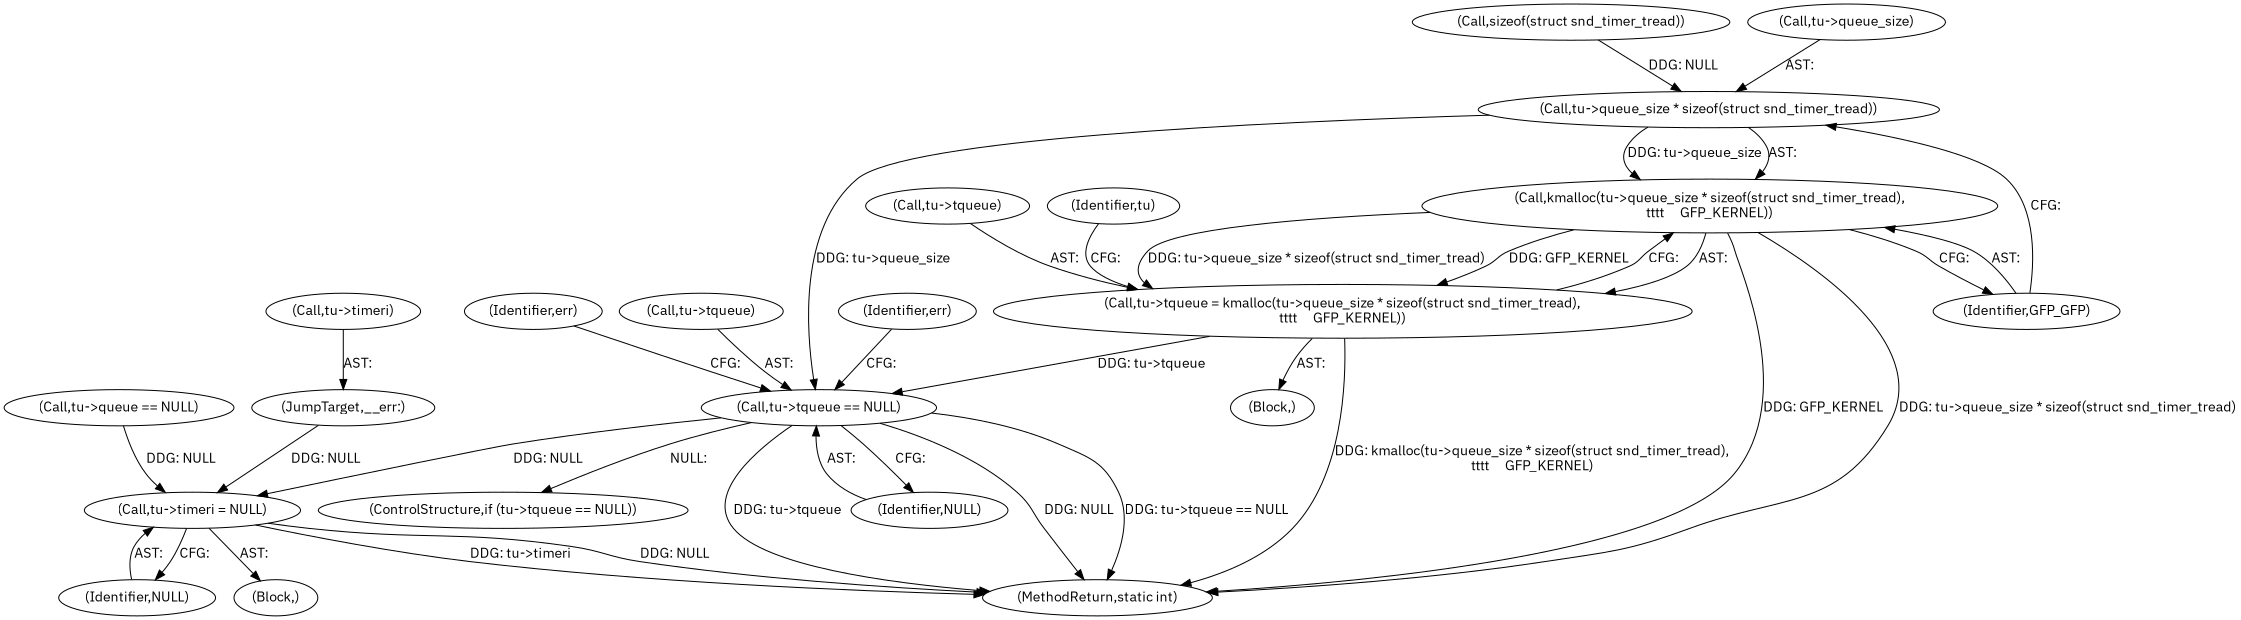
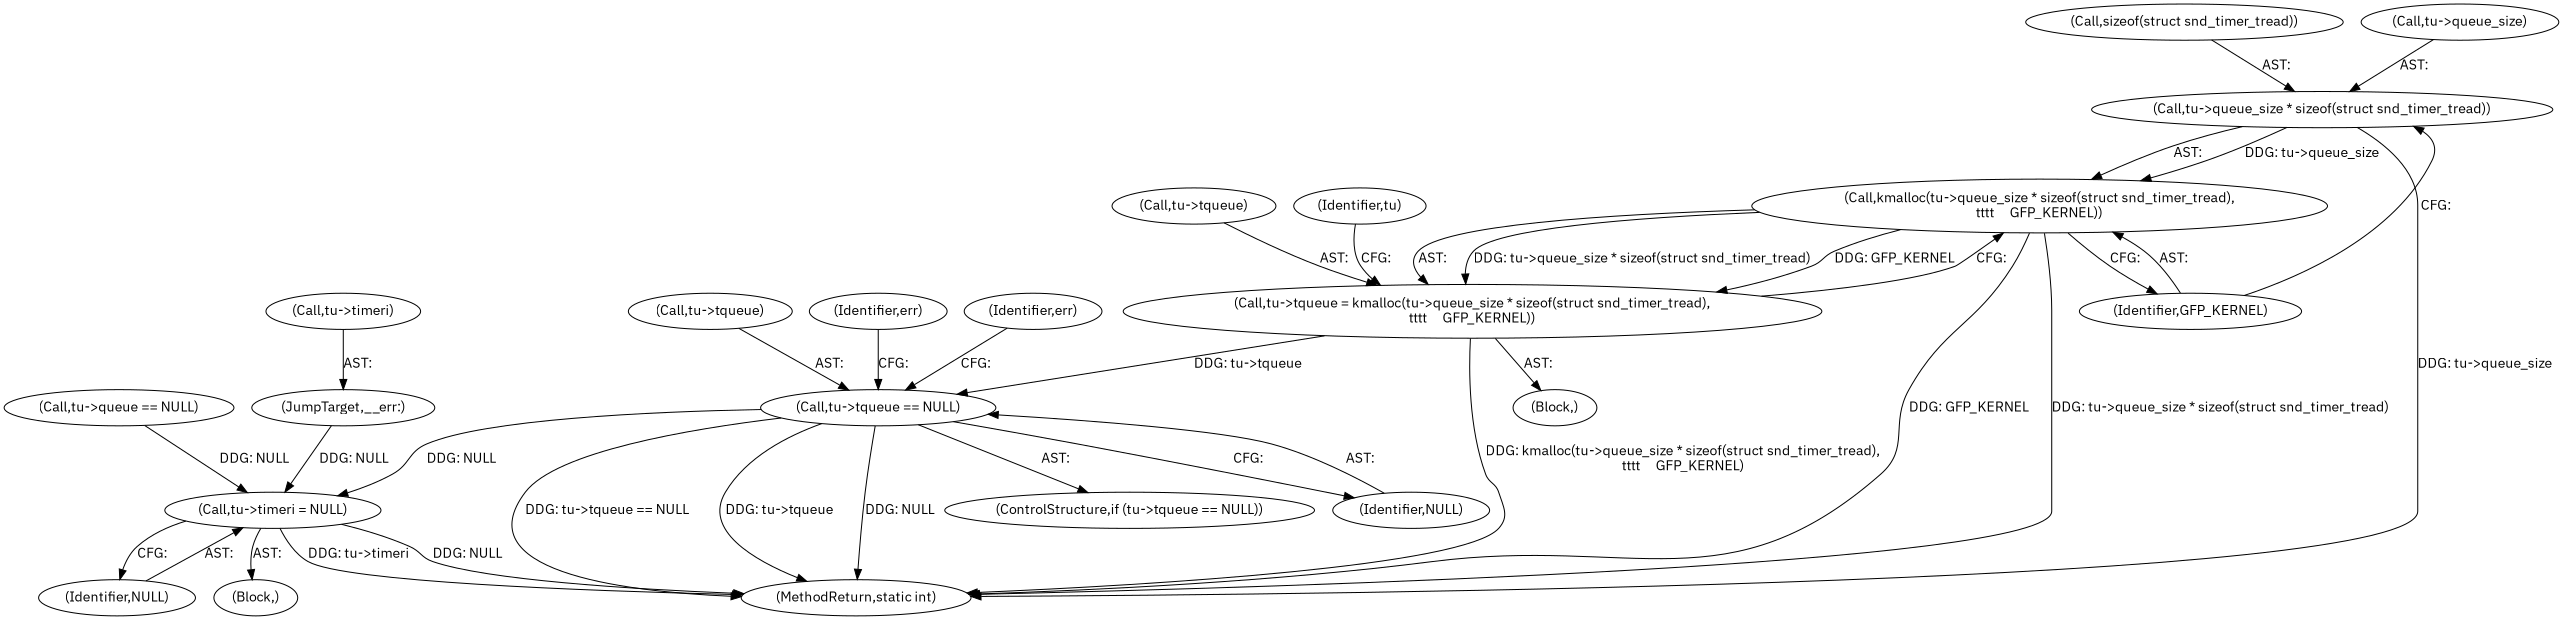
(1684, 66) -> (2278, 66)
(1064, 138) -> (1908, 577)
(2027, 311) -> (2191, 311)
(690, 459) -> (1057, 459)
